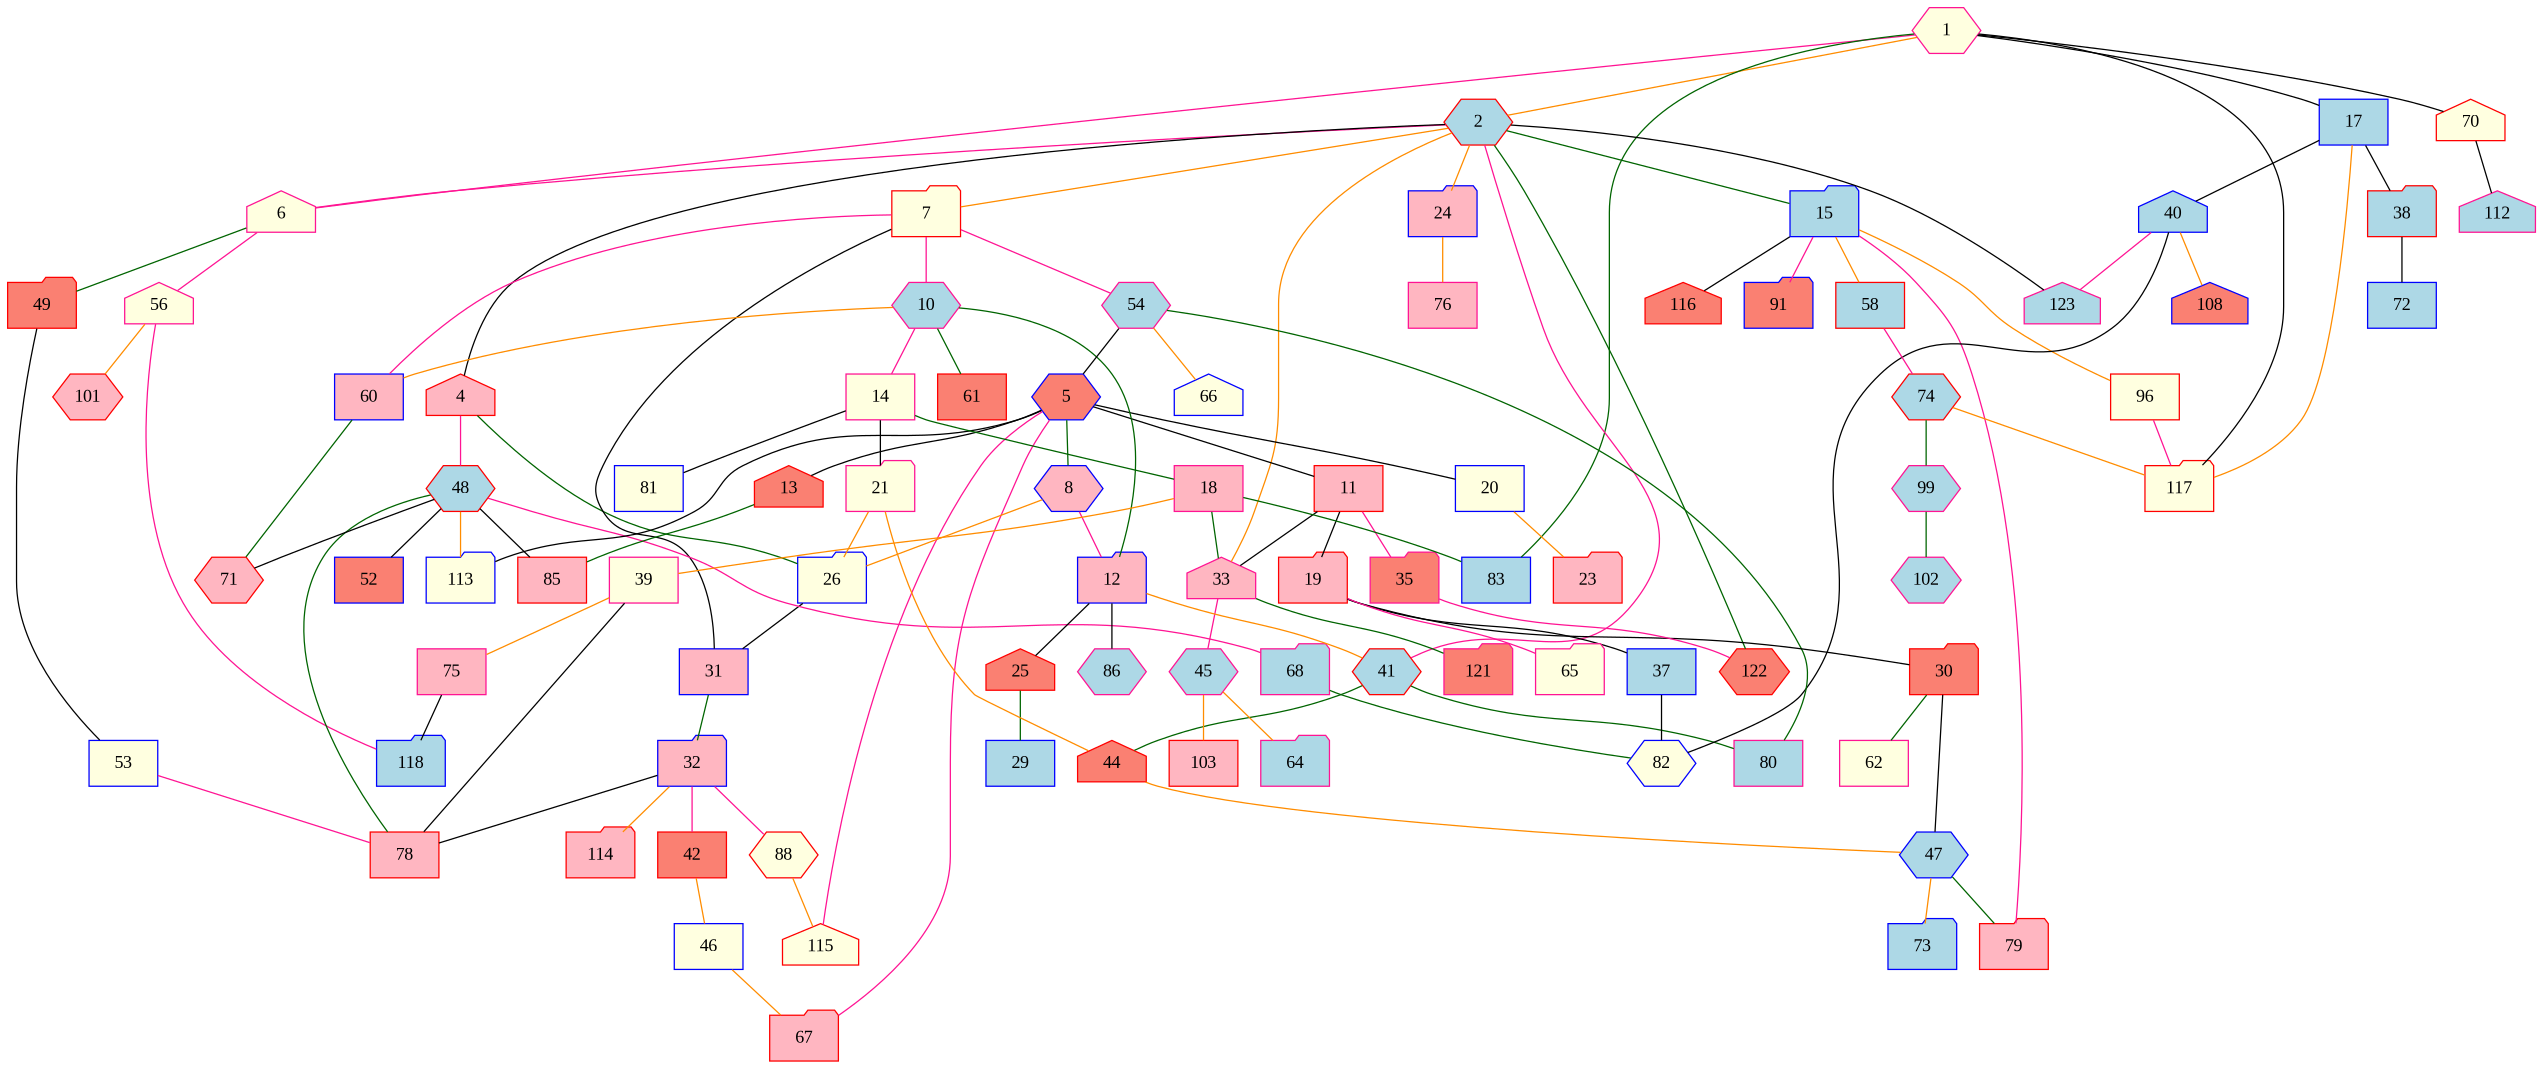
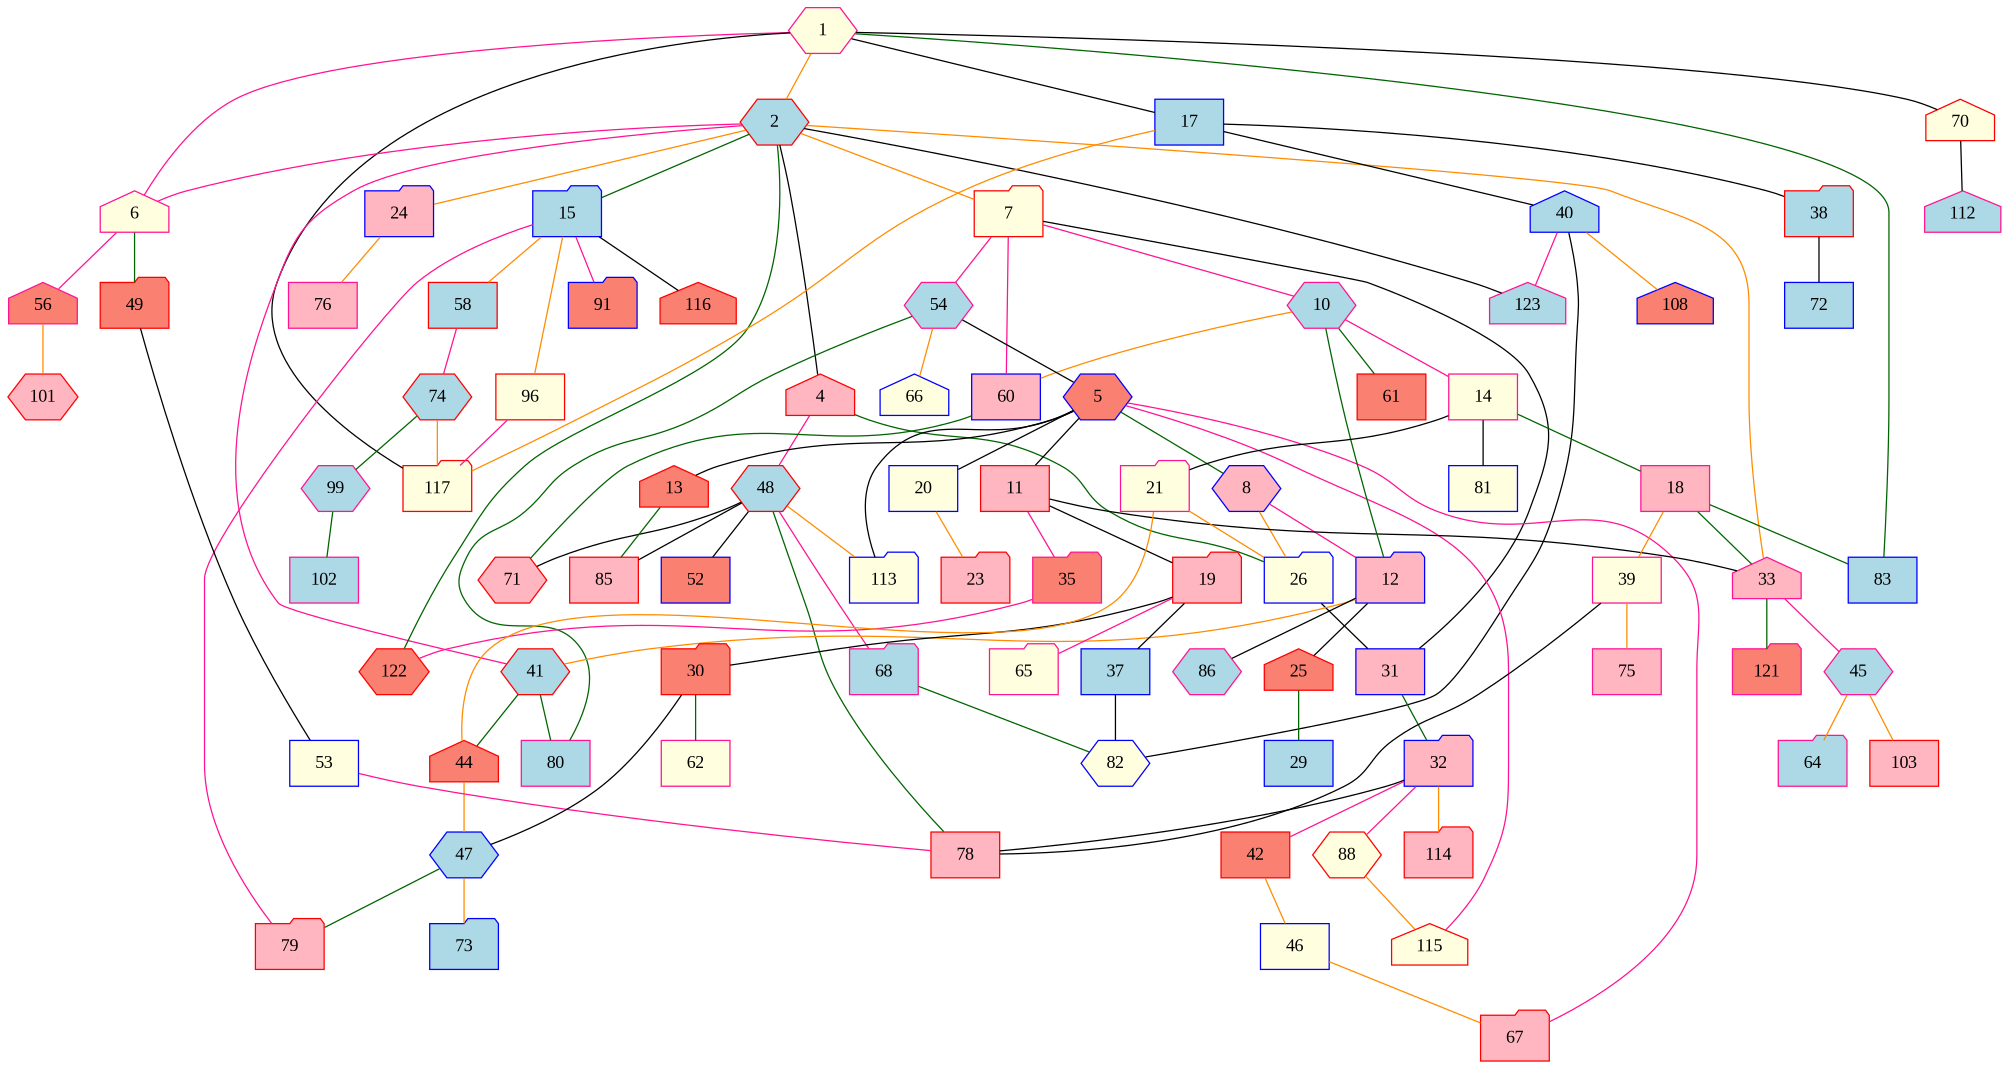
(159, 305) -> (43, 305)
(1926, 580) -> (324, 580)
(411, 763) -> none
